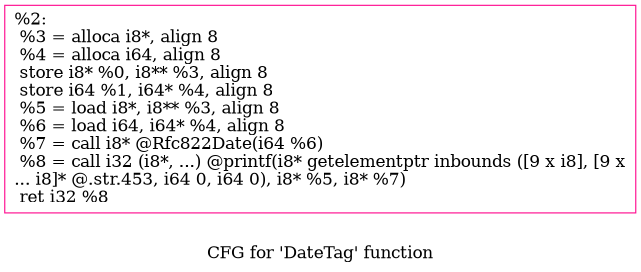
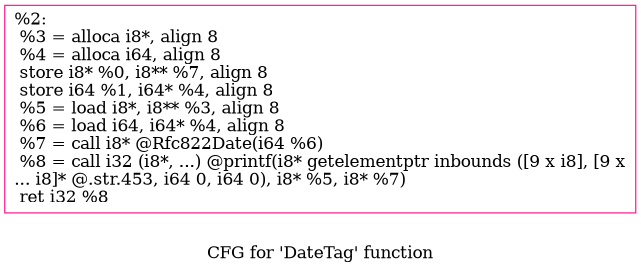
(141, 73) -> (141, 73)
